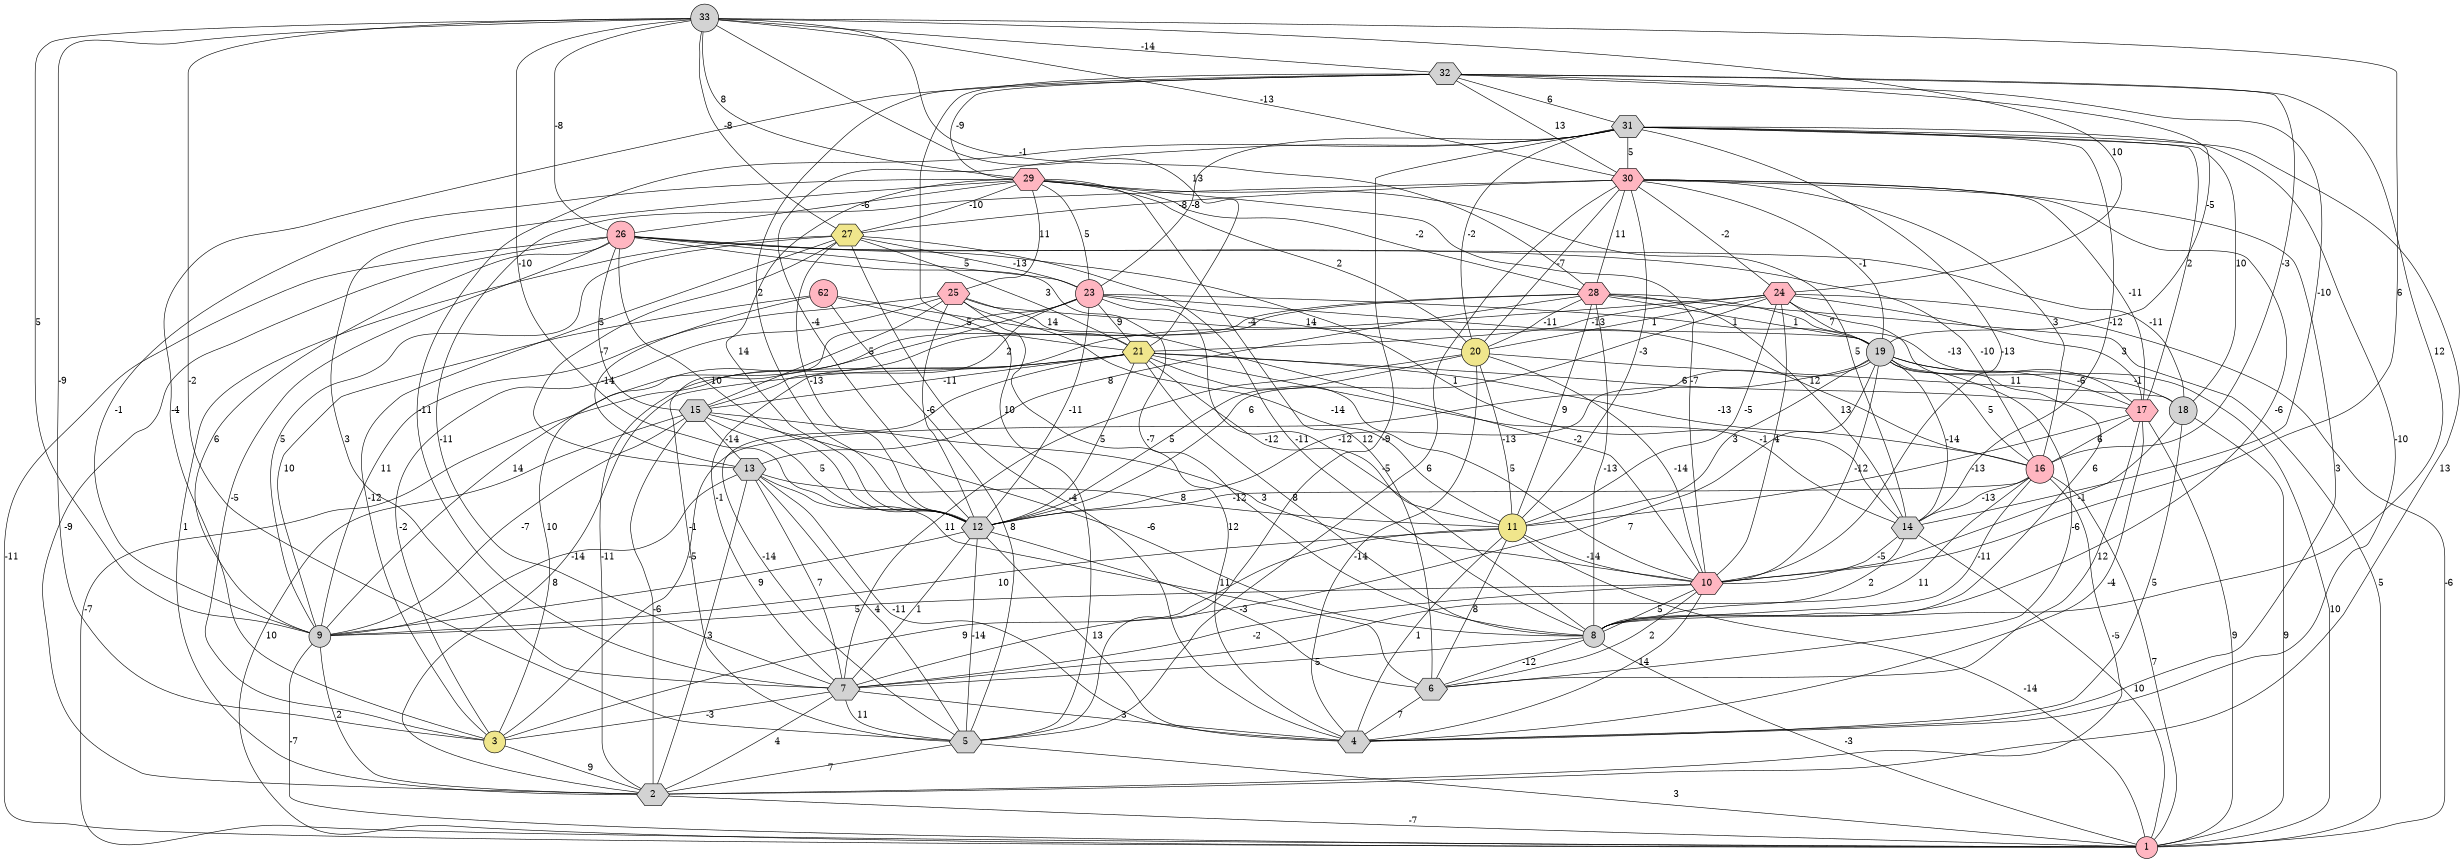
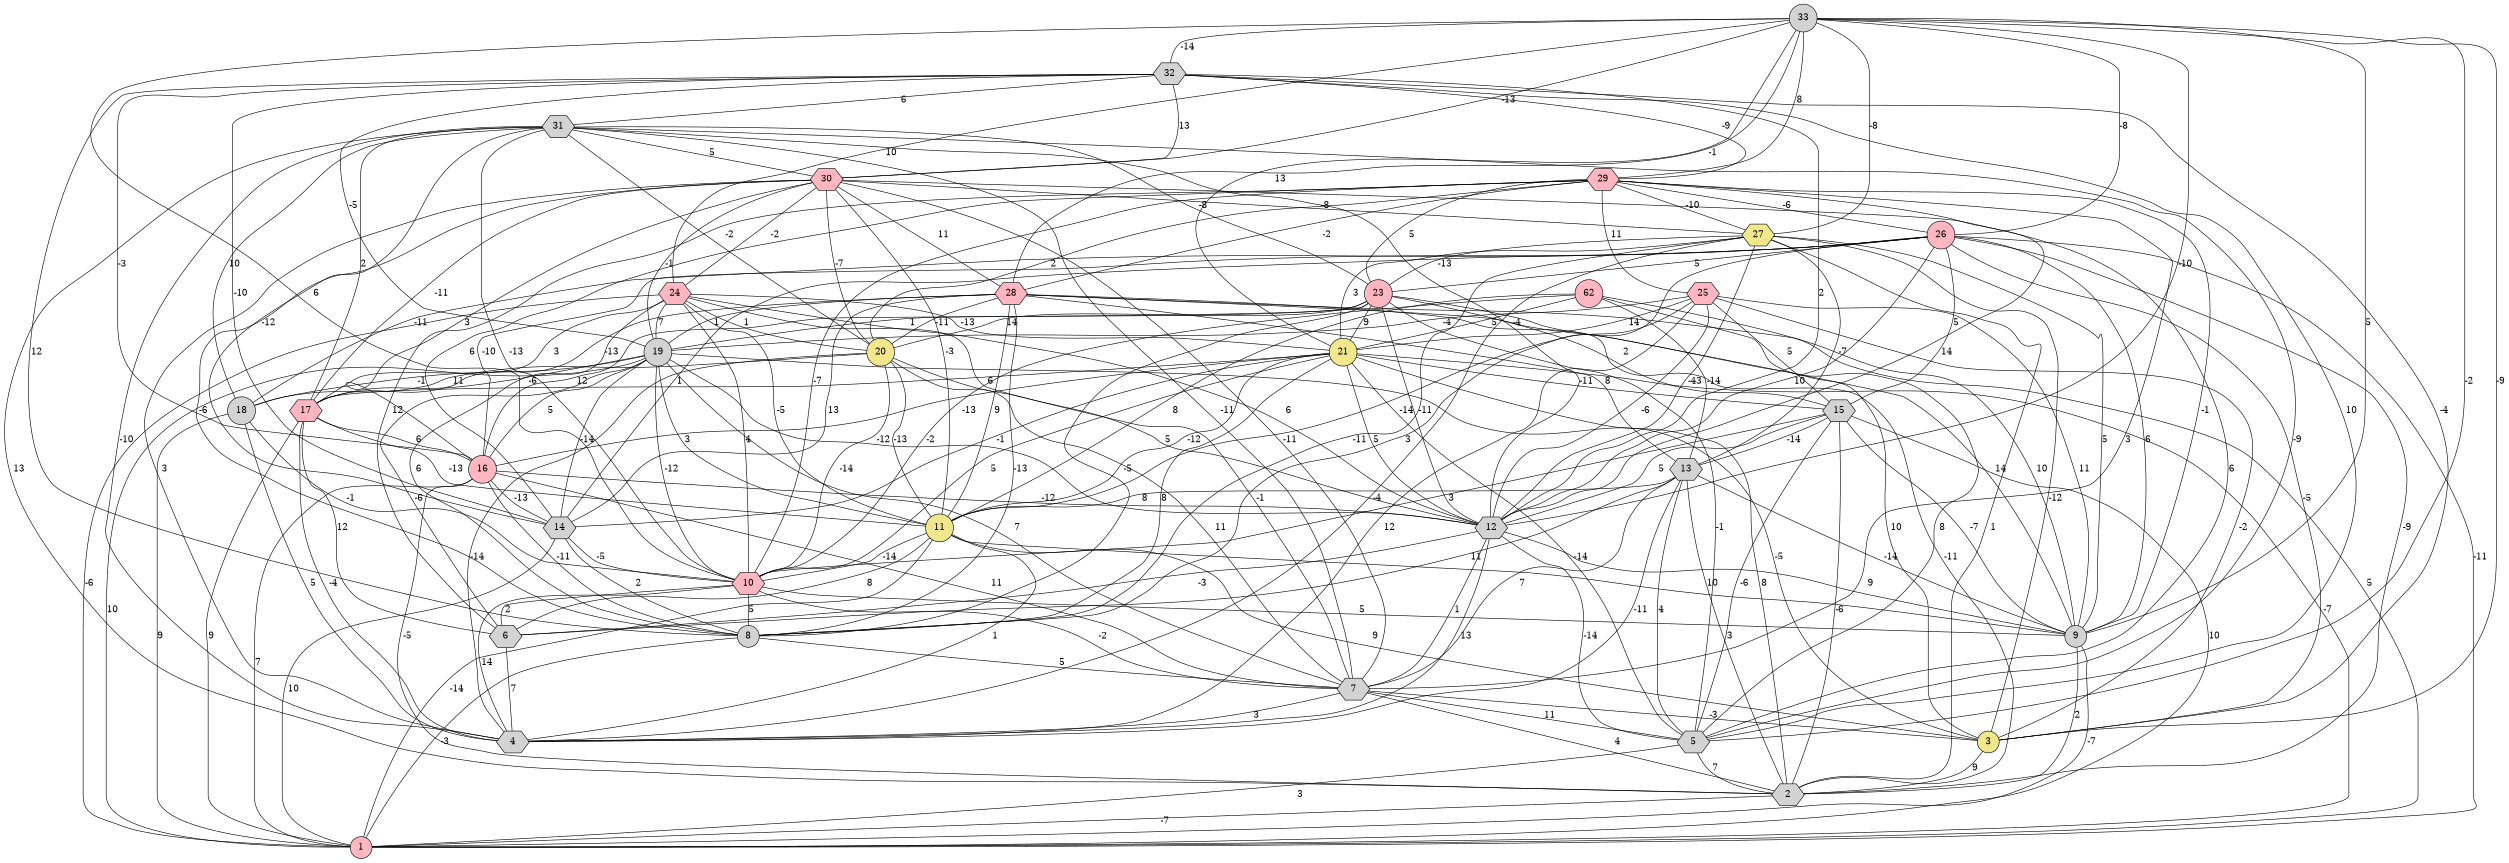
none -> (1262, 351)
(1139, 352) -> (1343, 352)
(1858, 352) -> (472, 352)
(817, 381) -> (1695, 381)
(1151, 440) -> (1408, 440)
(1145, 540) -> (1746, 559)
(1514, 662) -> none
